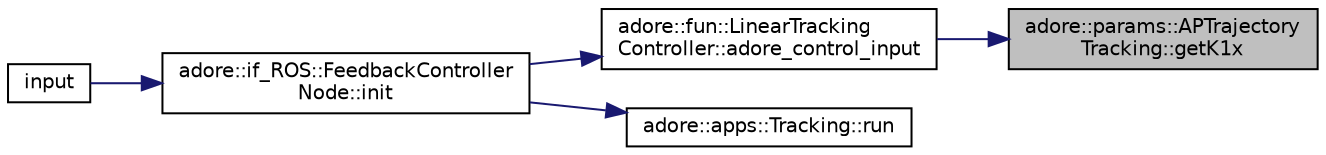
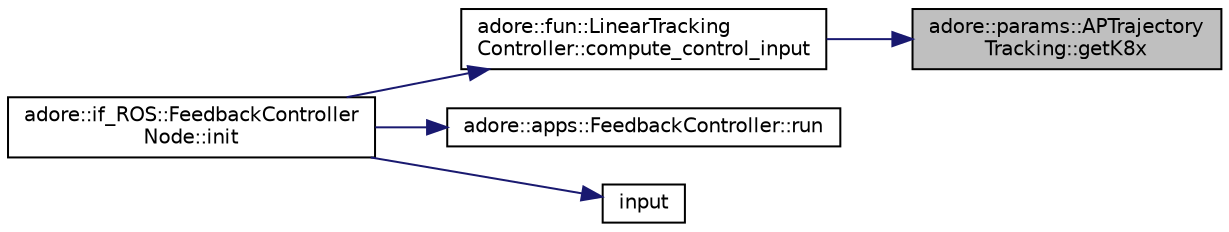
(769, 39) -> (644, 39)
(1163, 39) -> (1067, 39)
(116, 83) -> (476, 175)
(769, 127) -> (644, 127)
